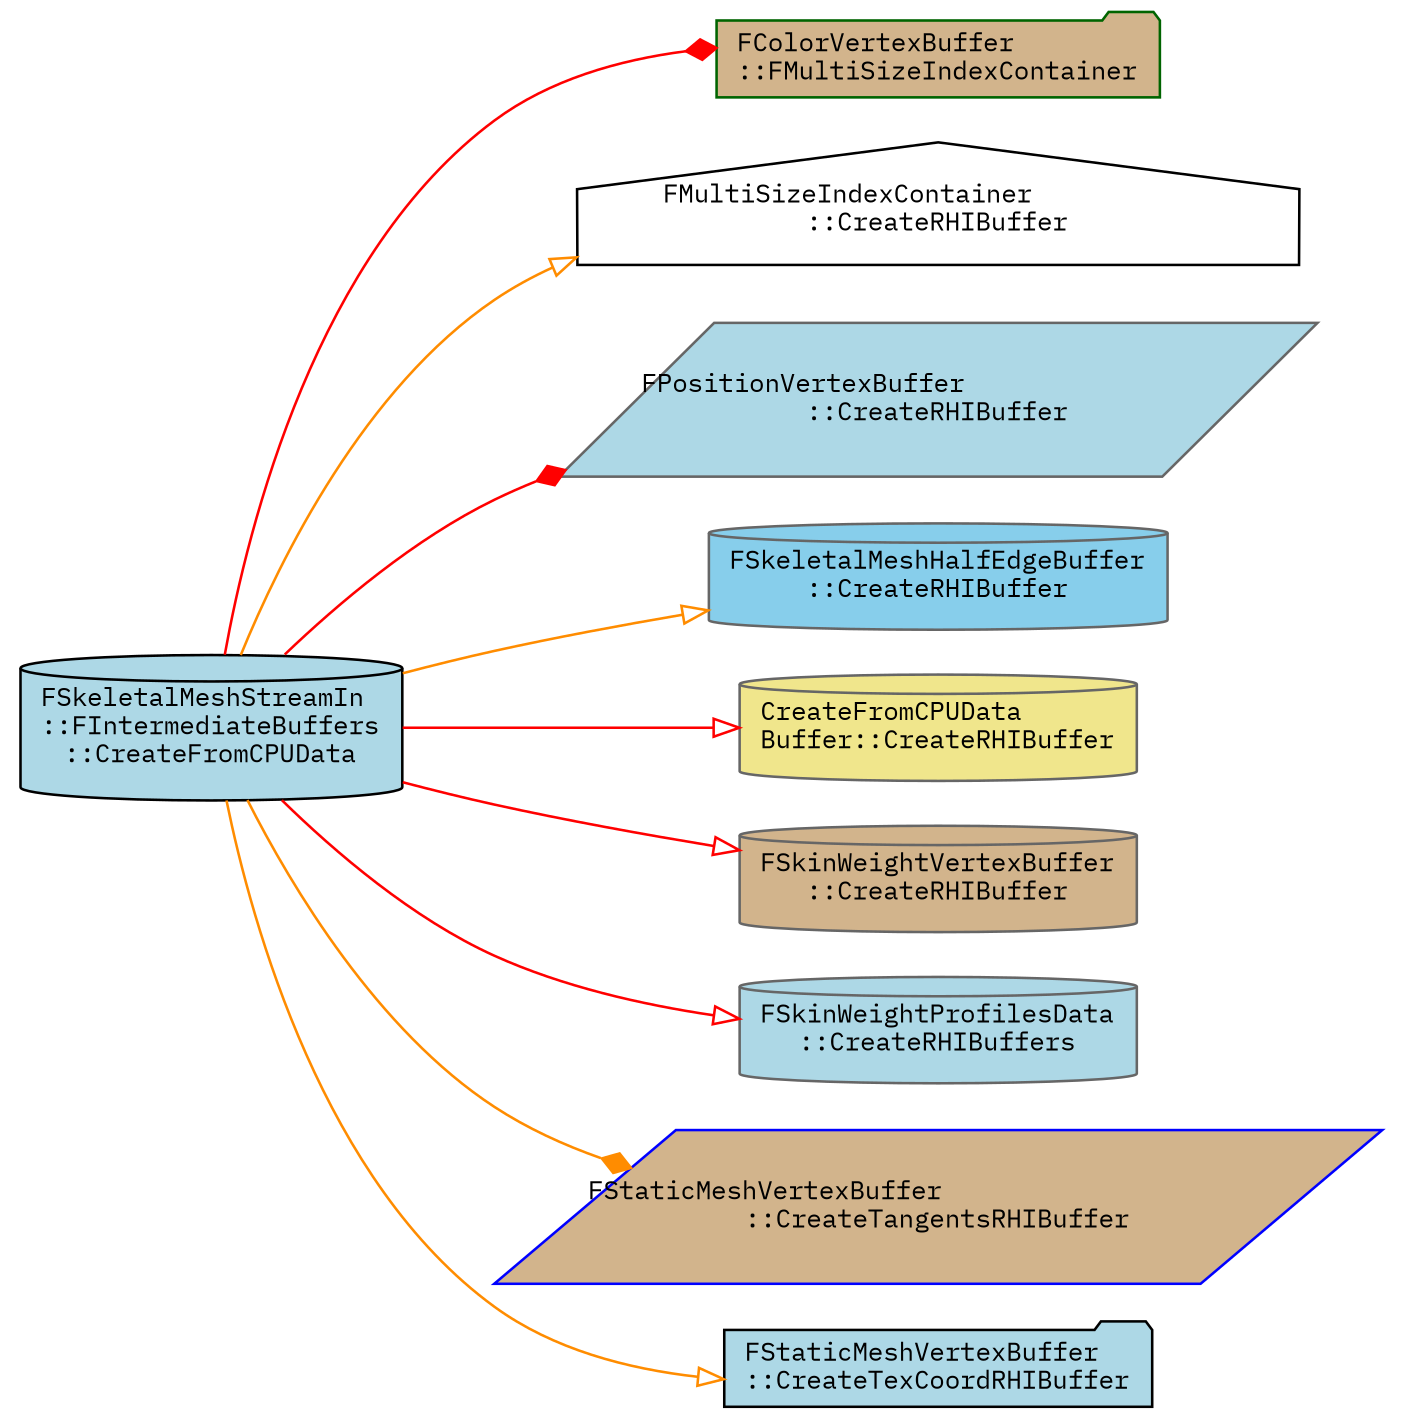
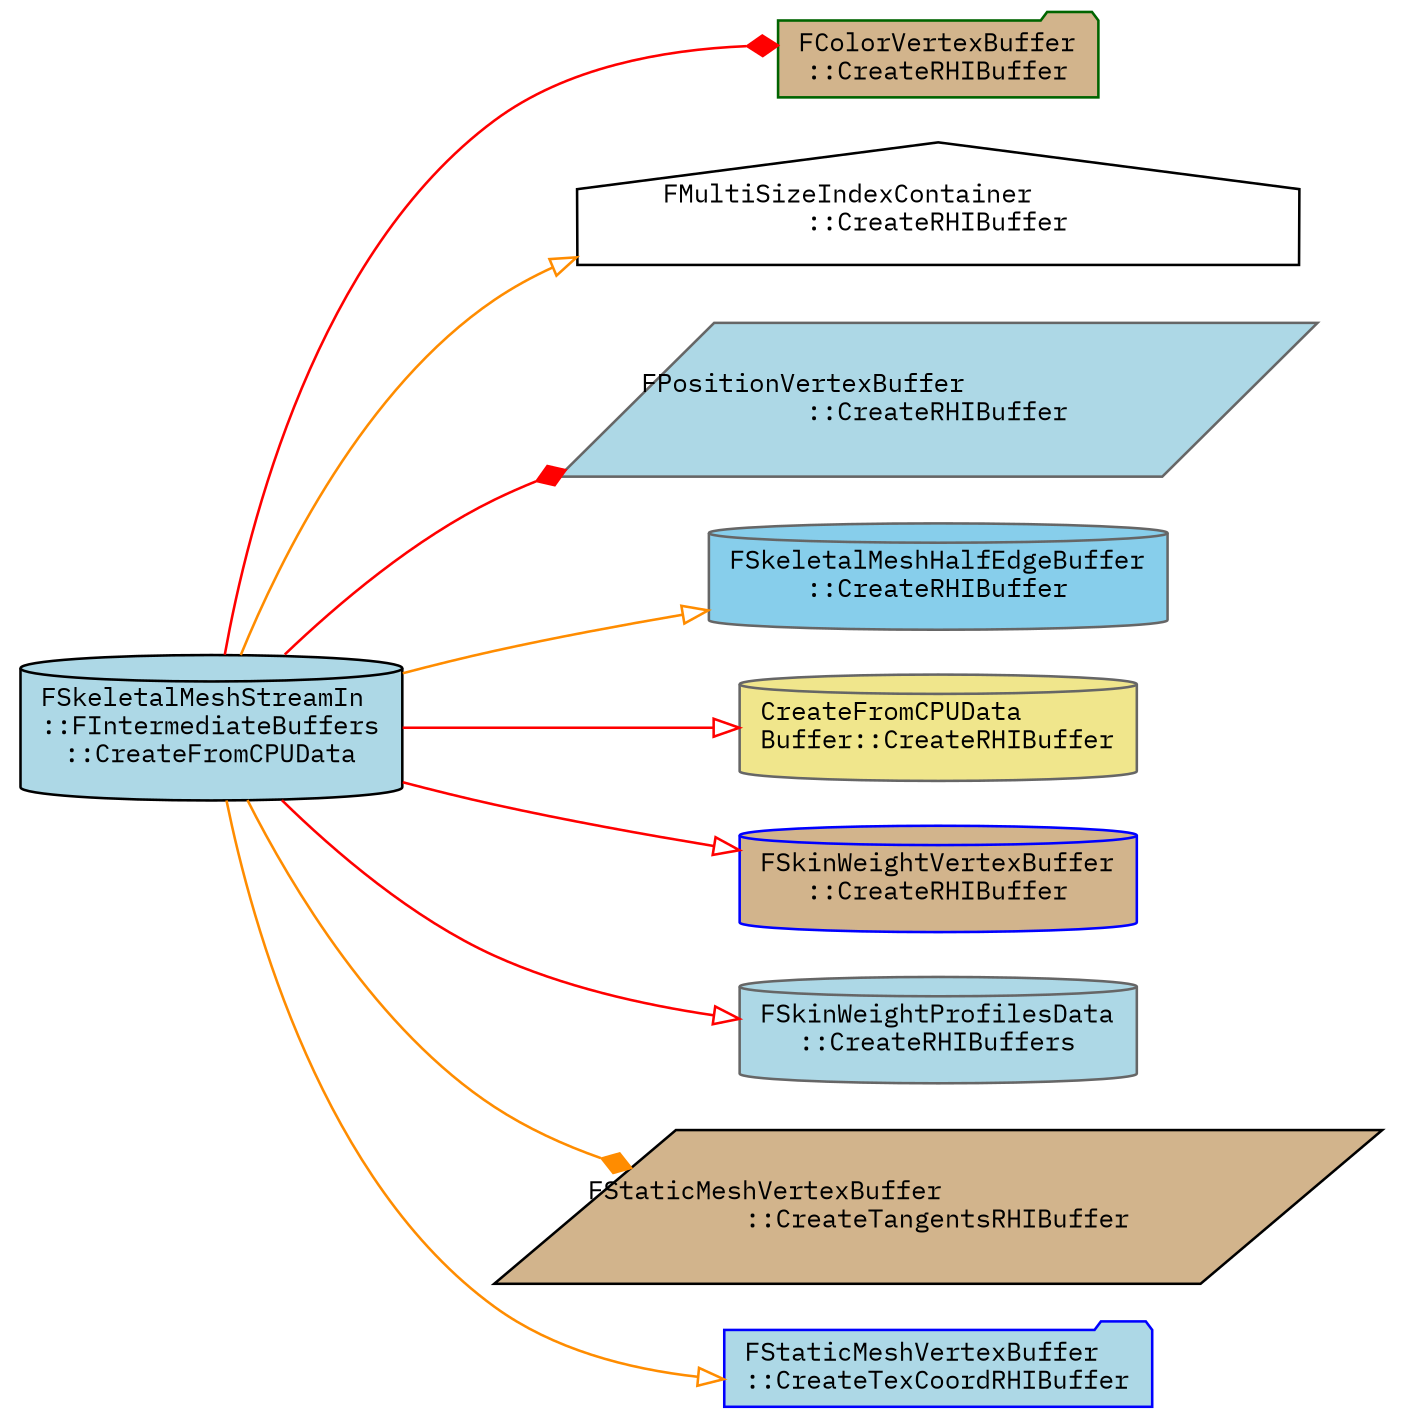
(938, 59) -> (938, 59)
(938, 879) -> (938, 879)
(938, 1207) -> (938, 1207)
(938, 1368) -> (938, 1368)
